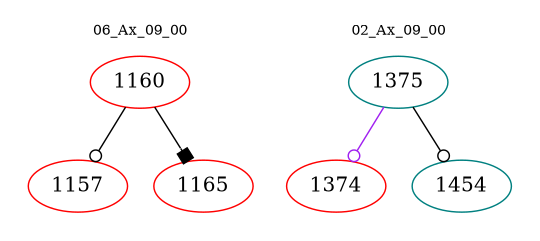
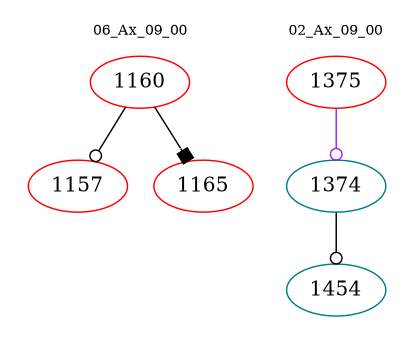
(398, 82) -> (336, 82)
(427, 129) -> (336, 232)
(336, 186) -> (336, 186)
